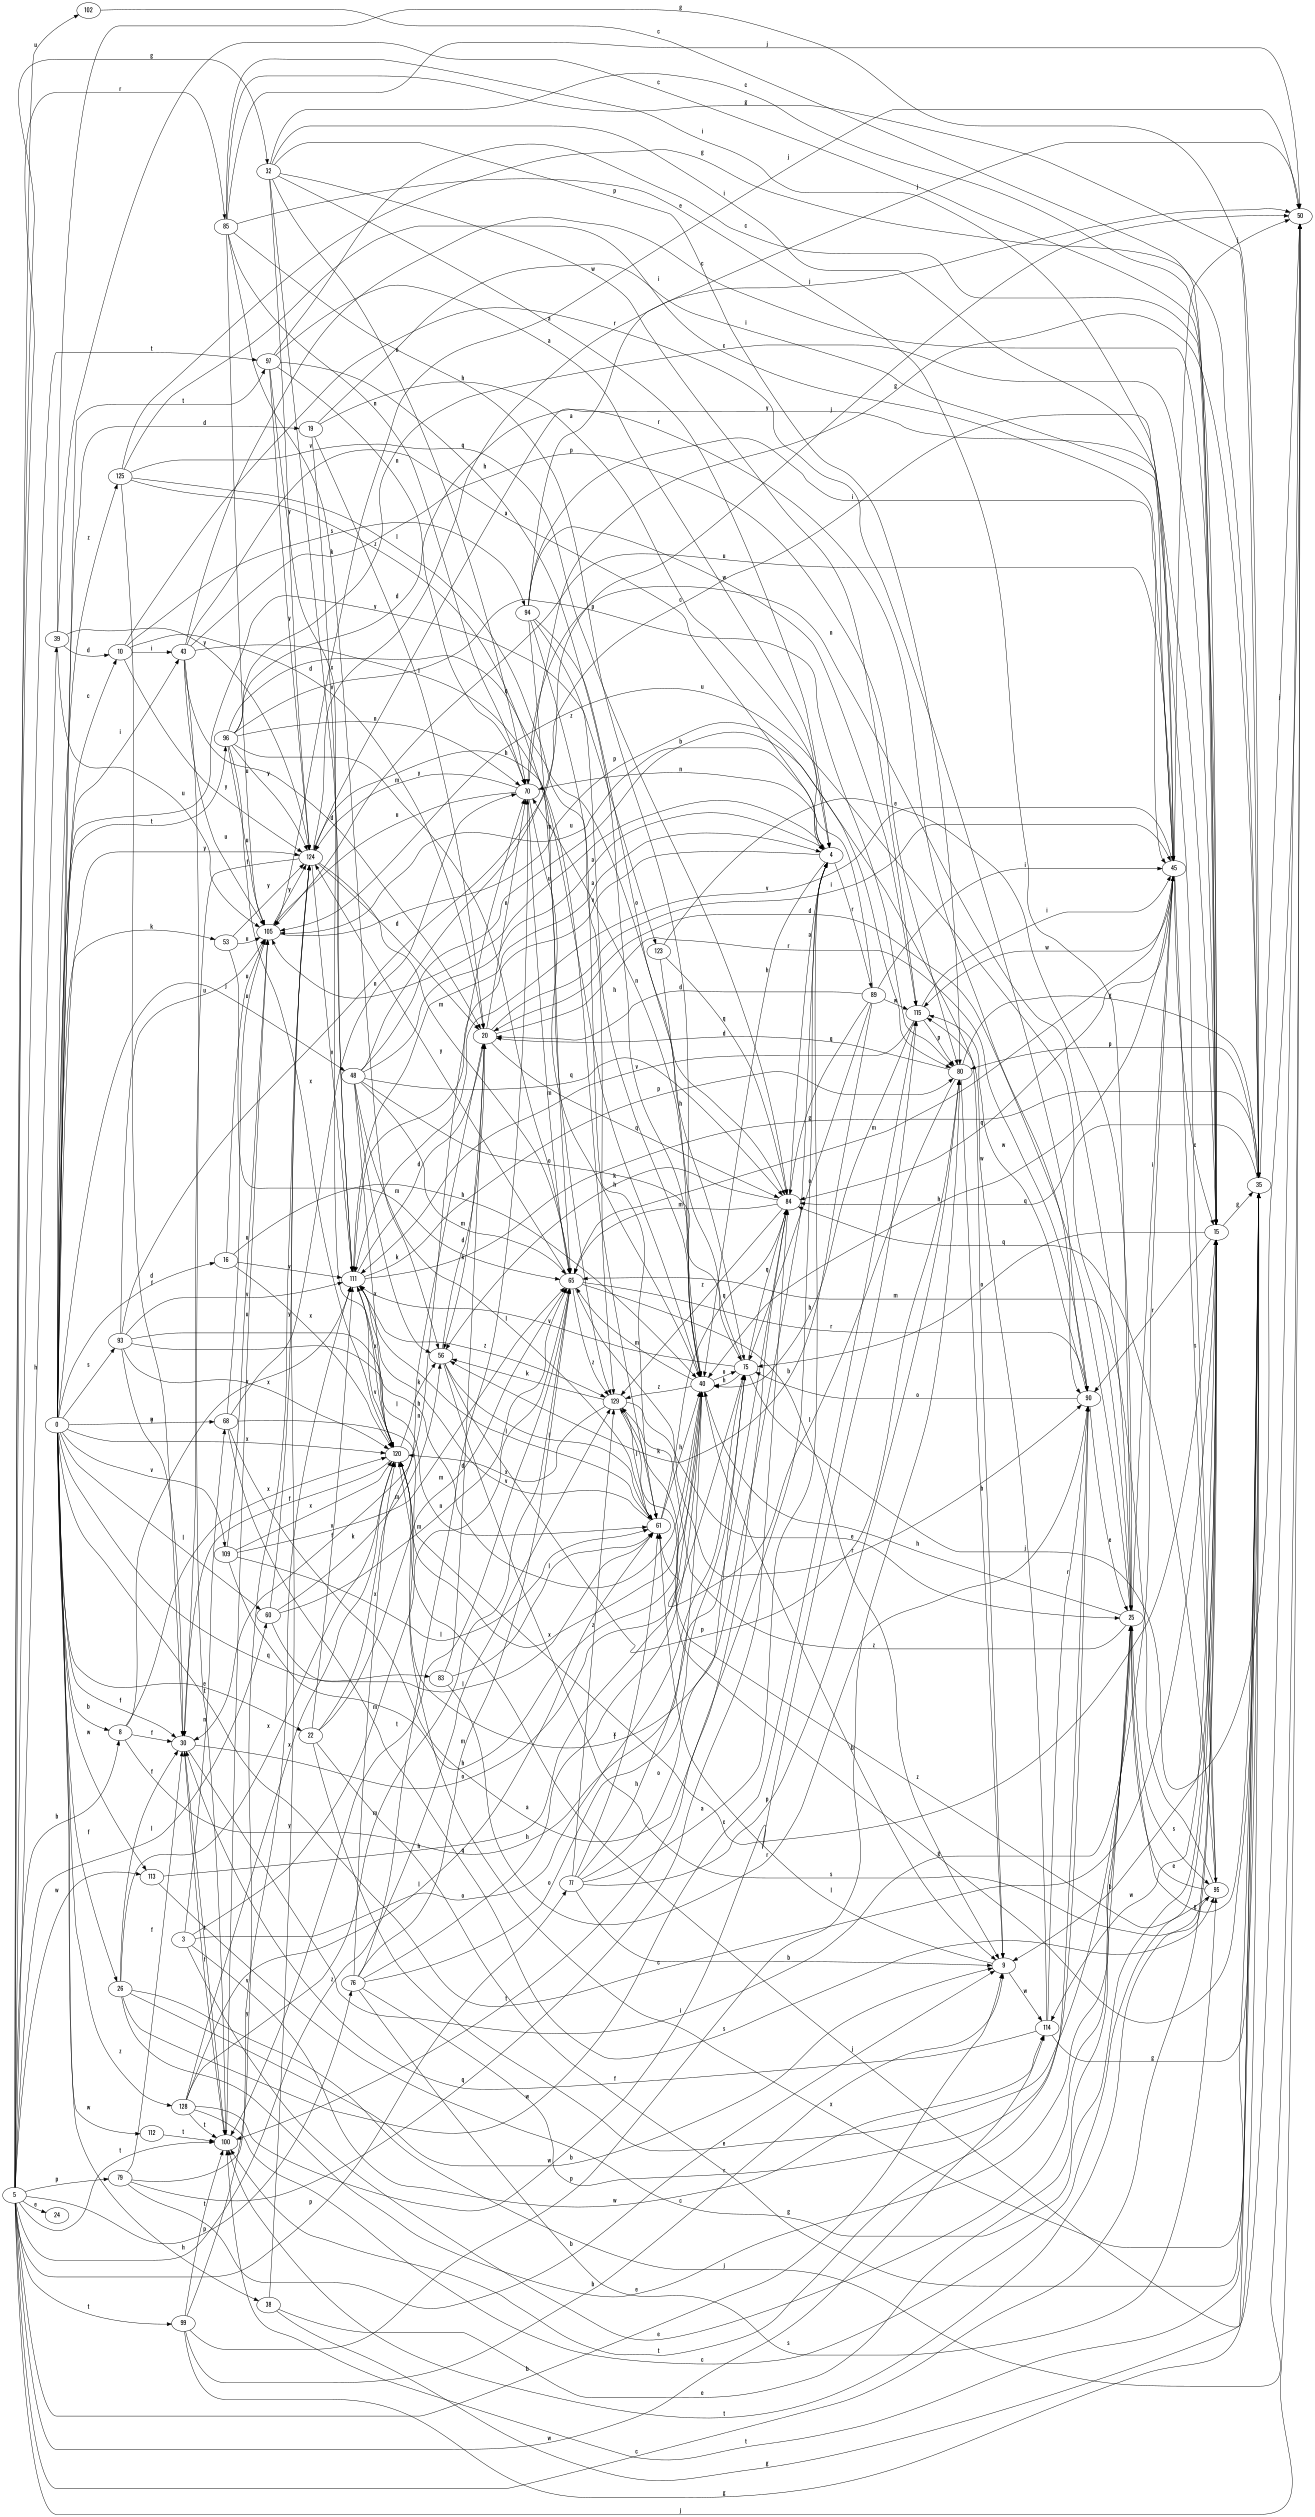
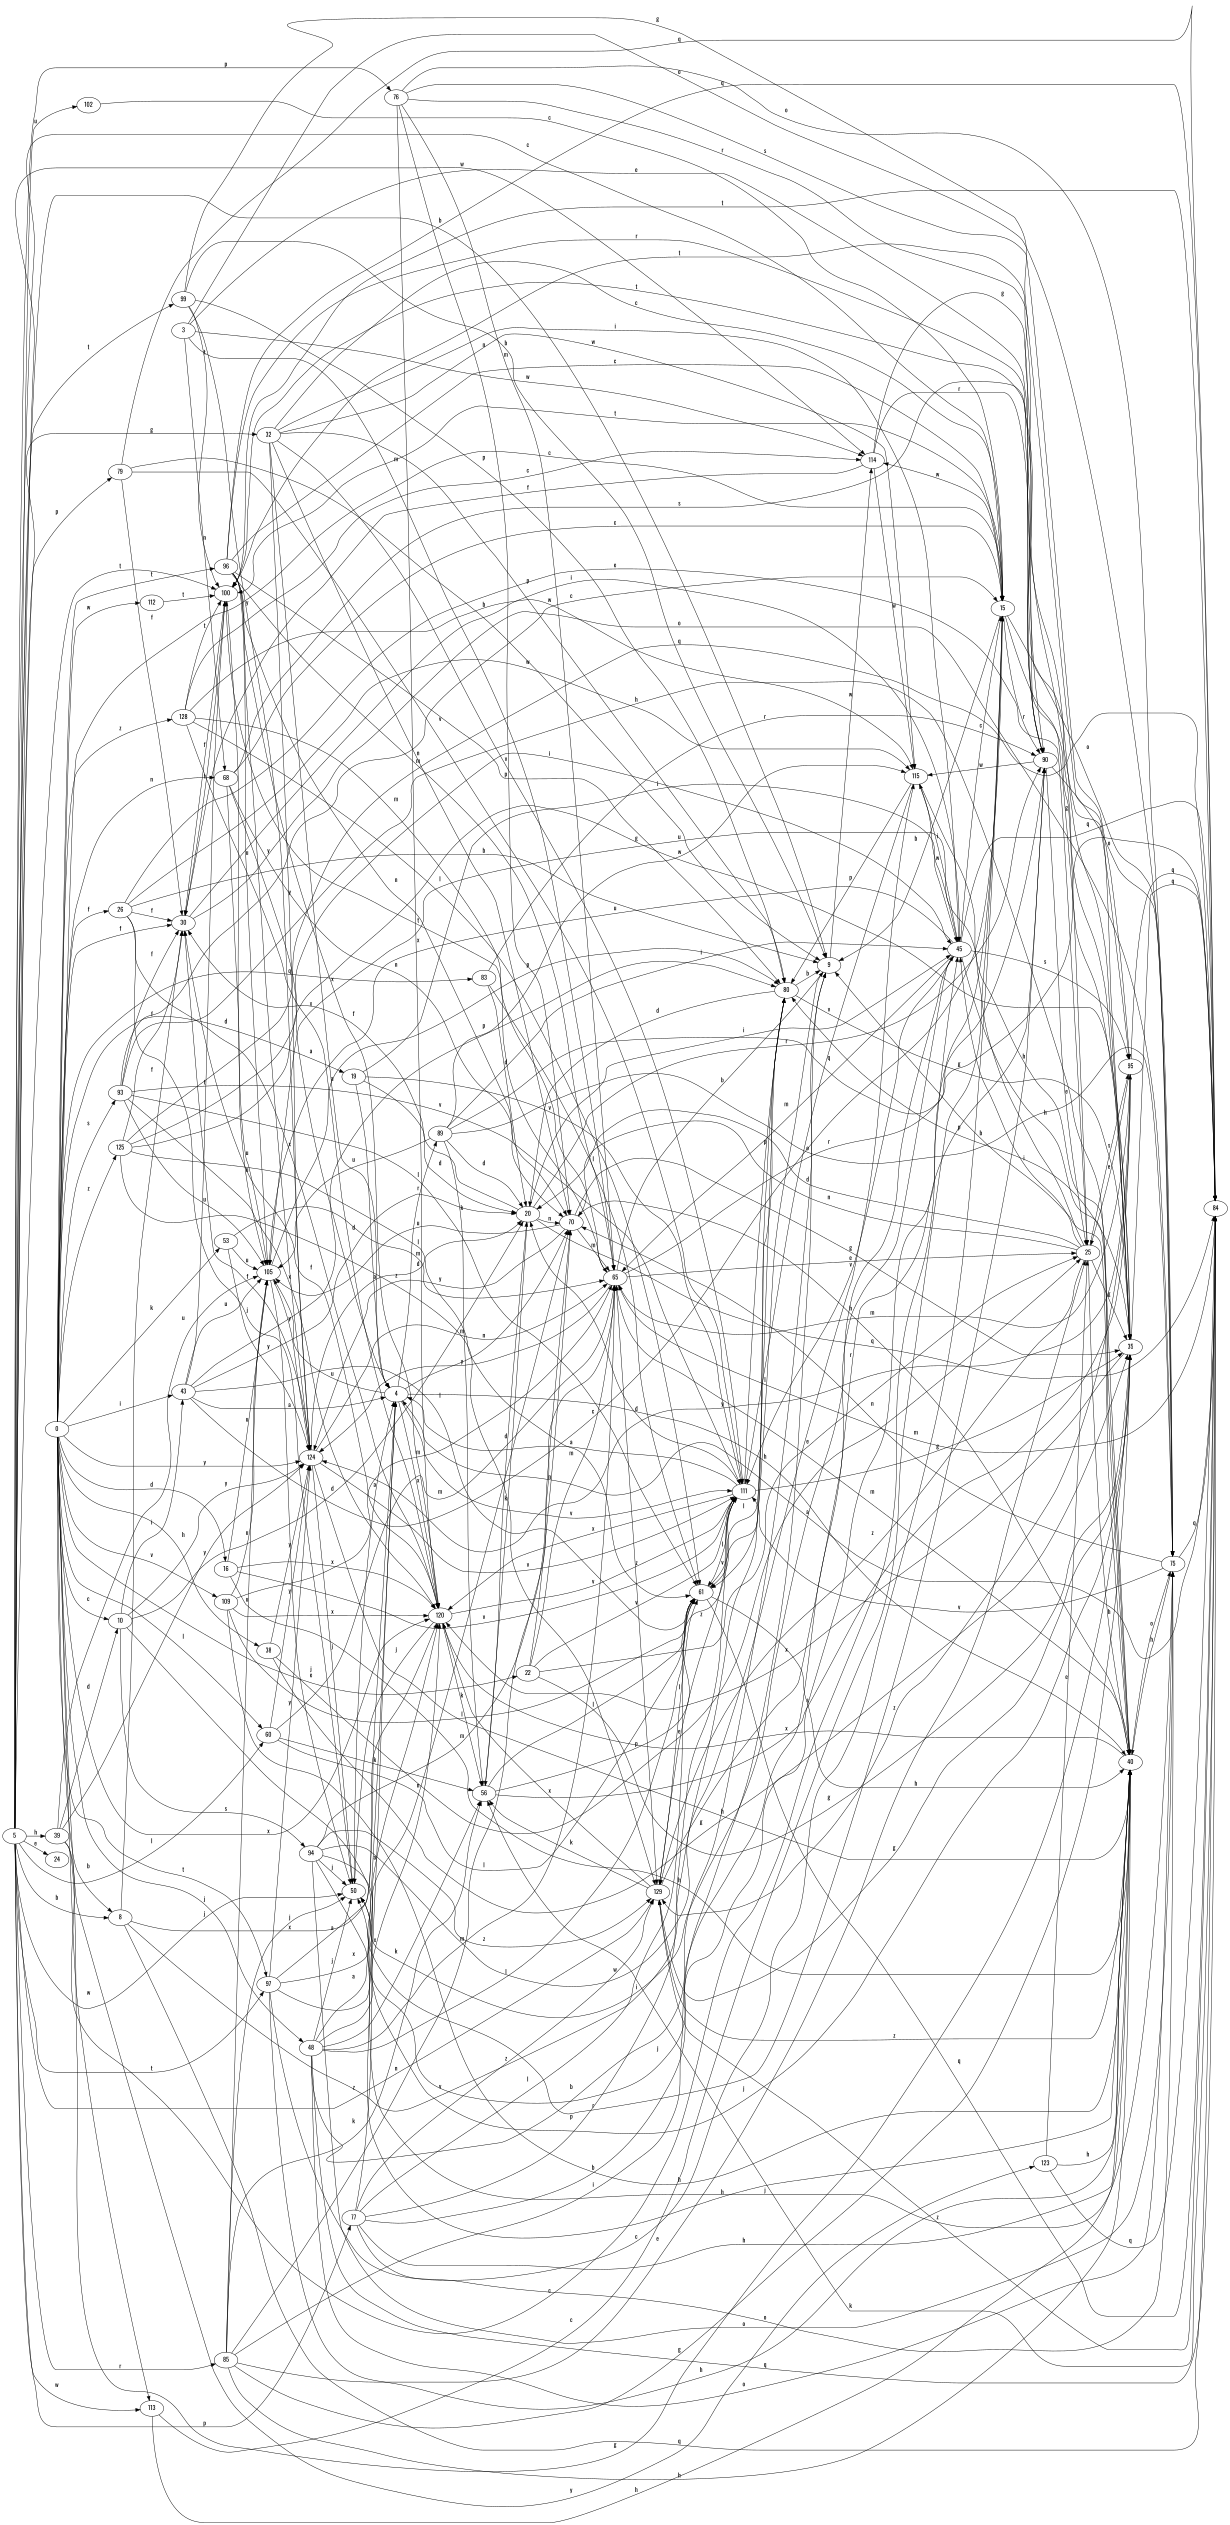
none -> (361, 1644)
(598, 1727) -> none
(1065, 2203) -> (473, 484)
